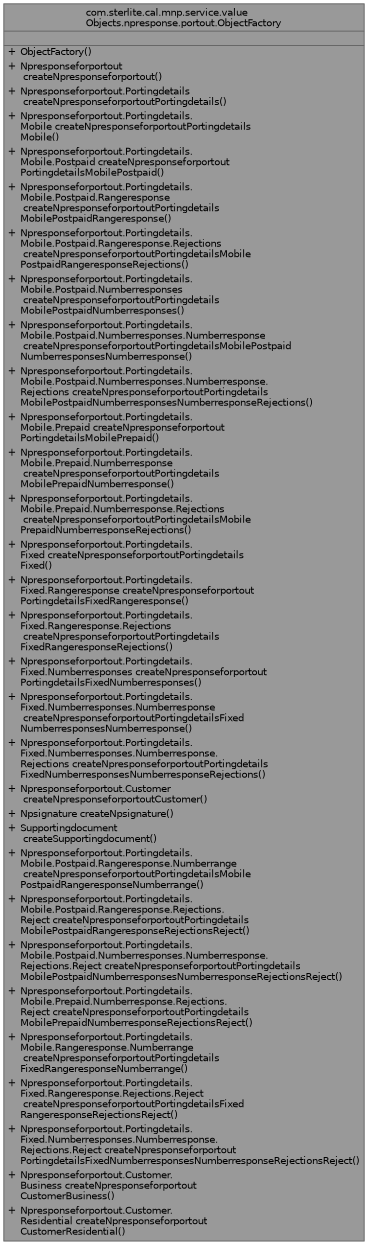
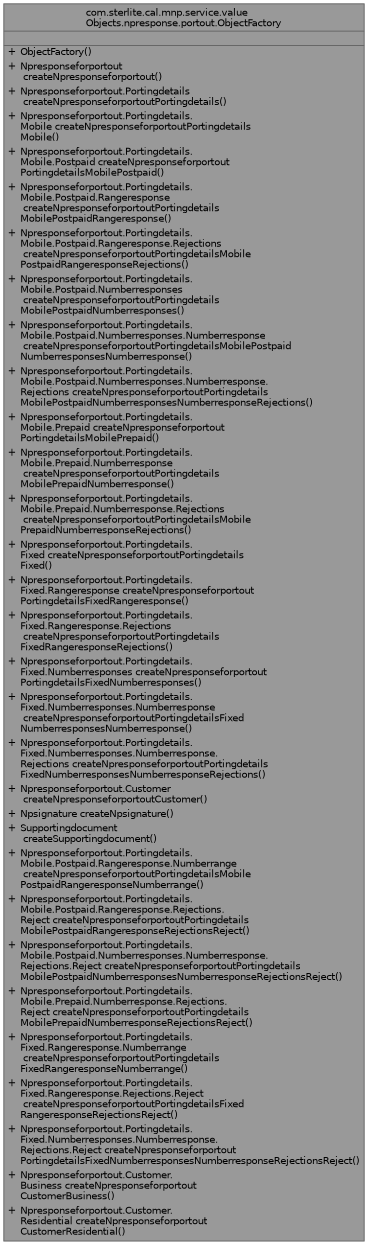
(107, 1048) -> (104, 1048)
